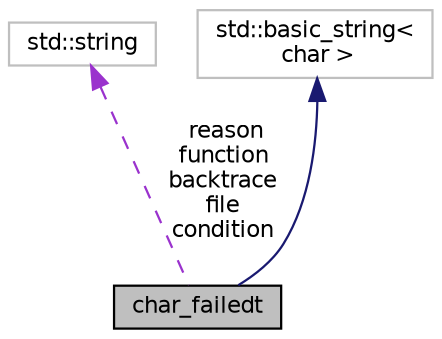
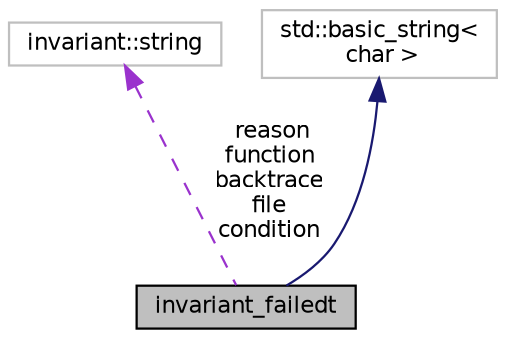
(82, 44) -> (115, 44)
(198, 307) -> (246, 307)
